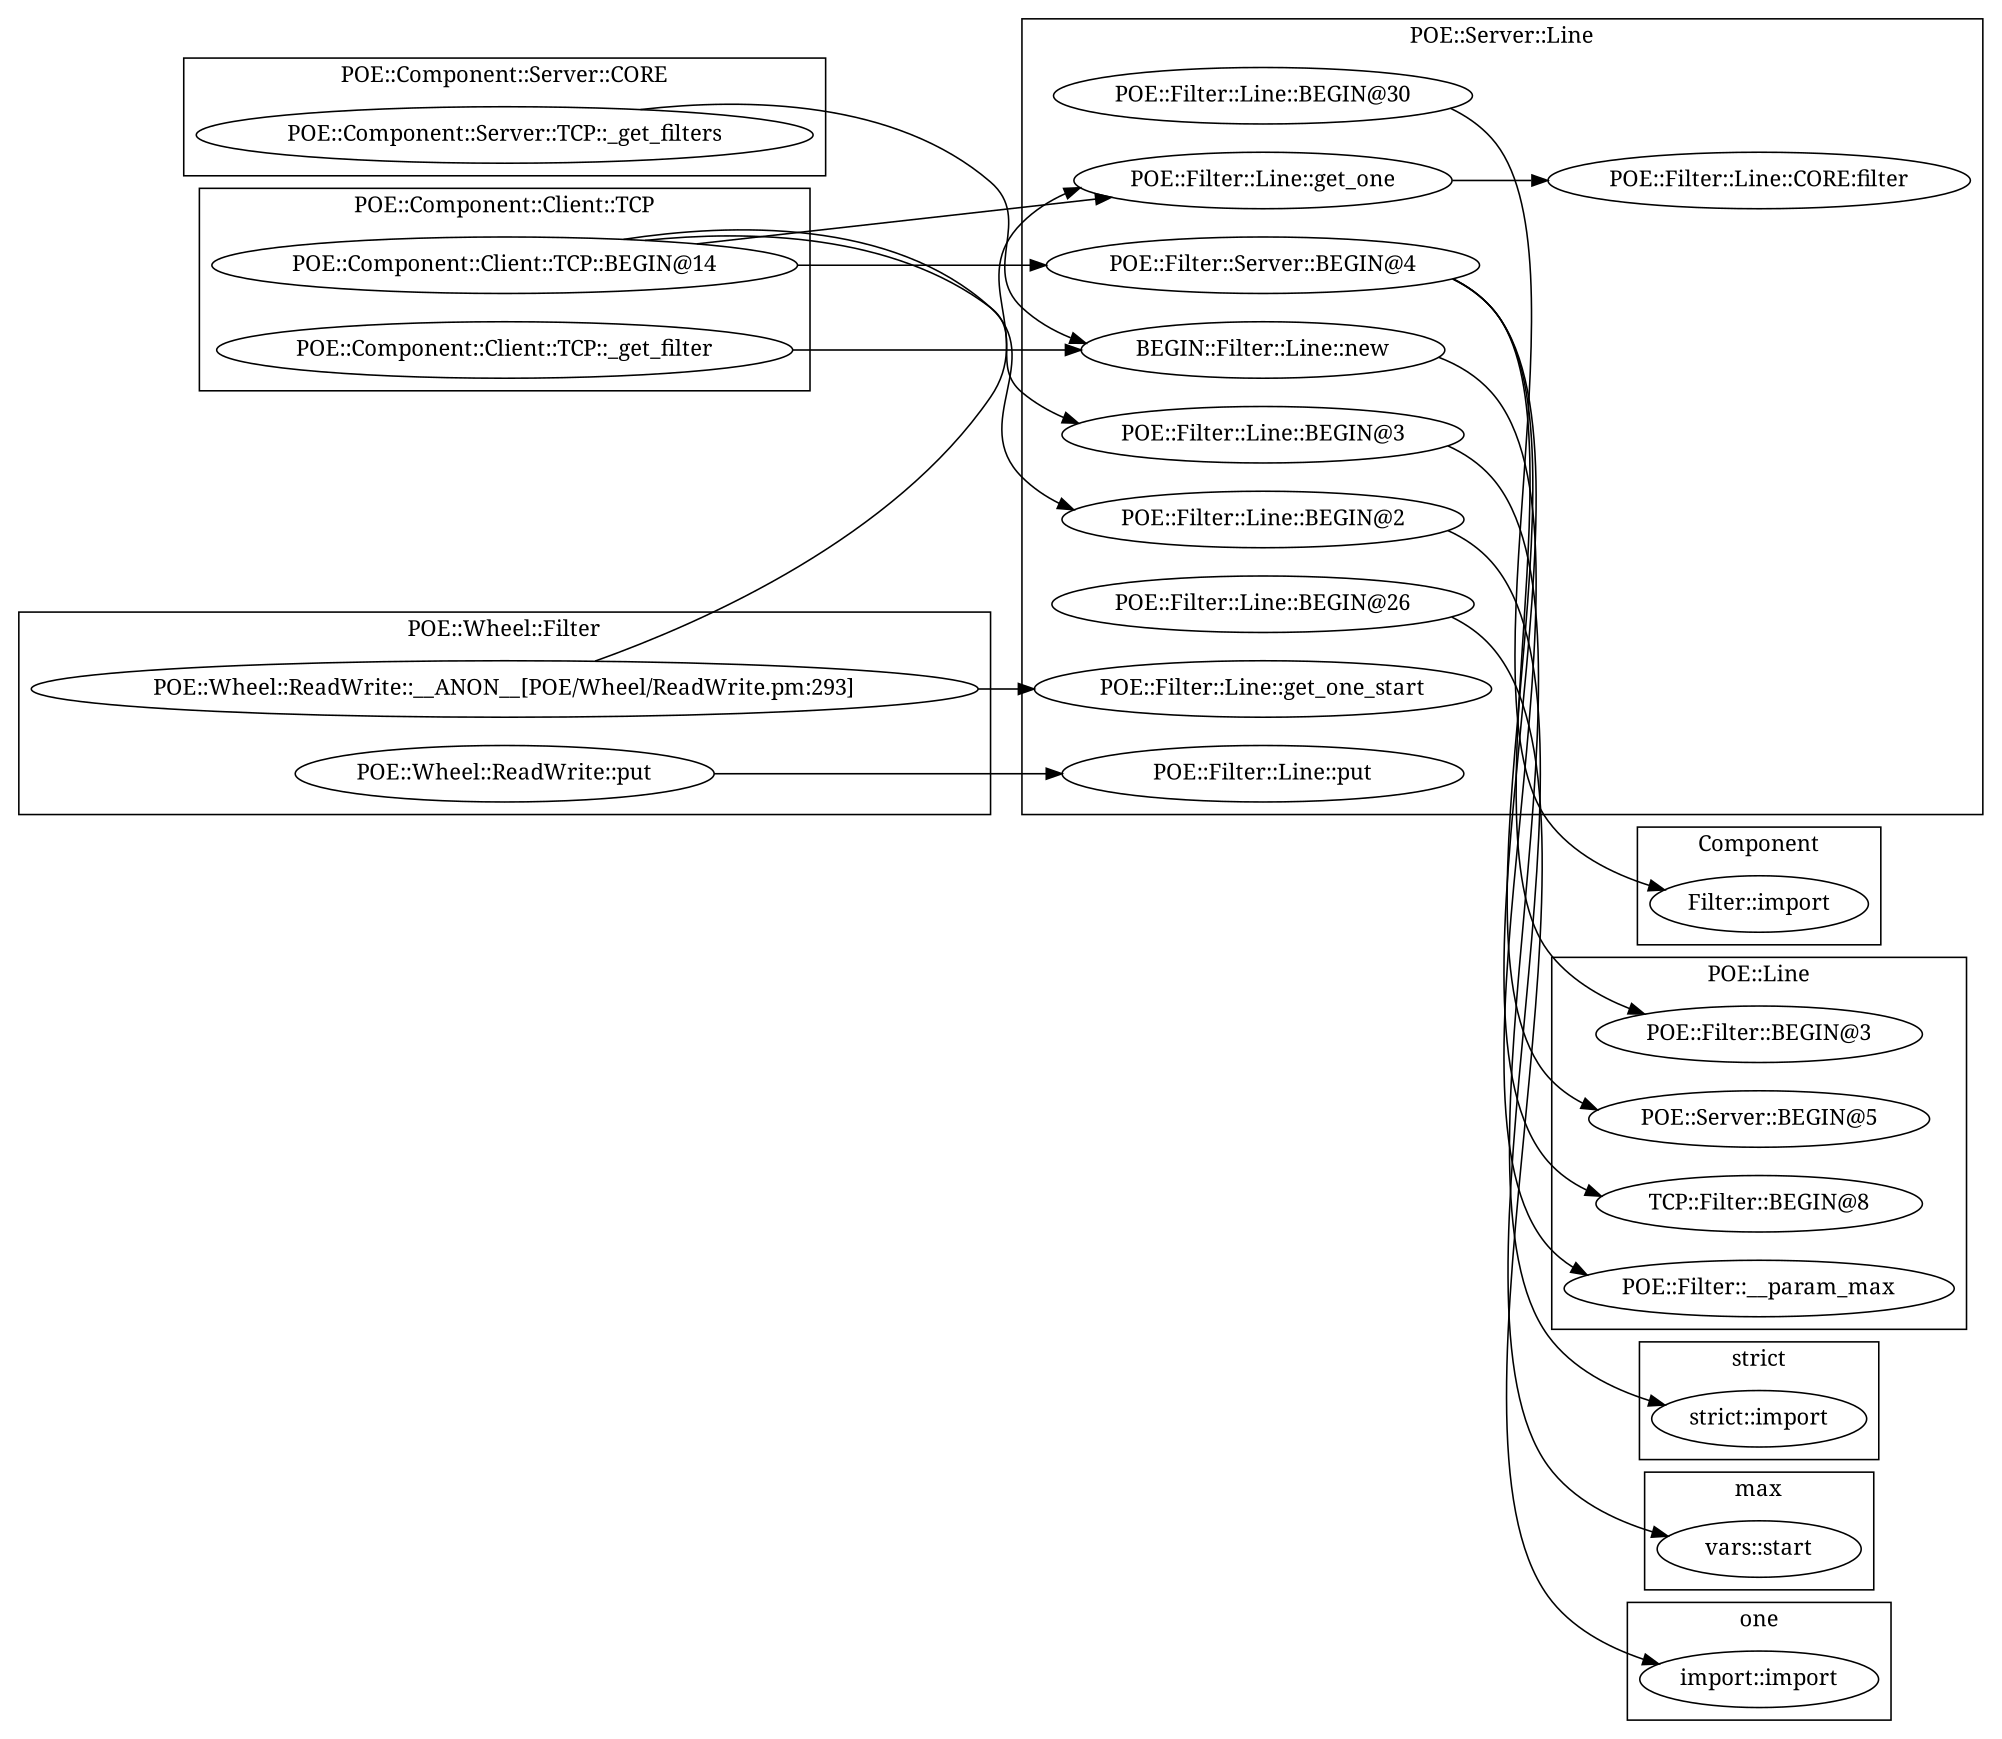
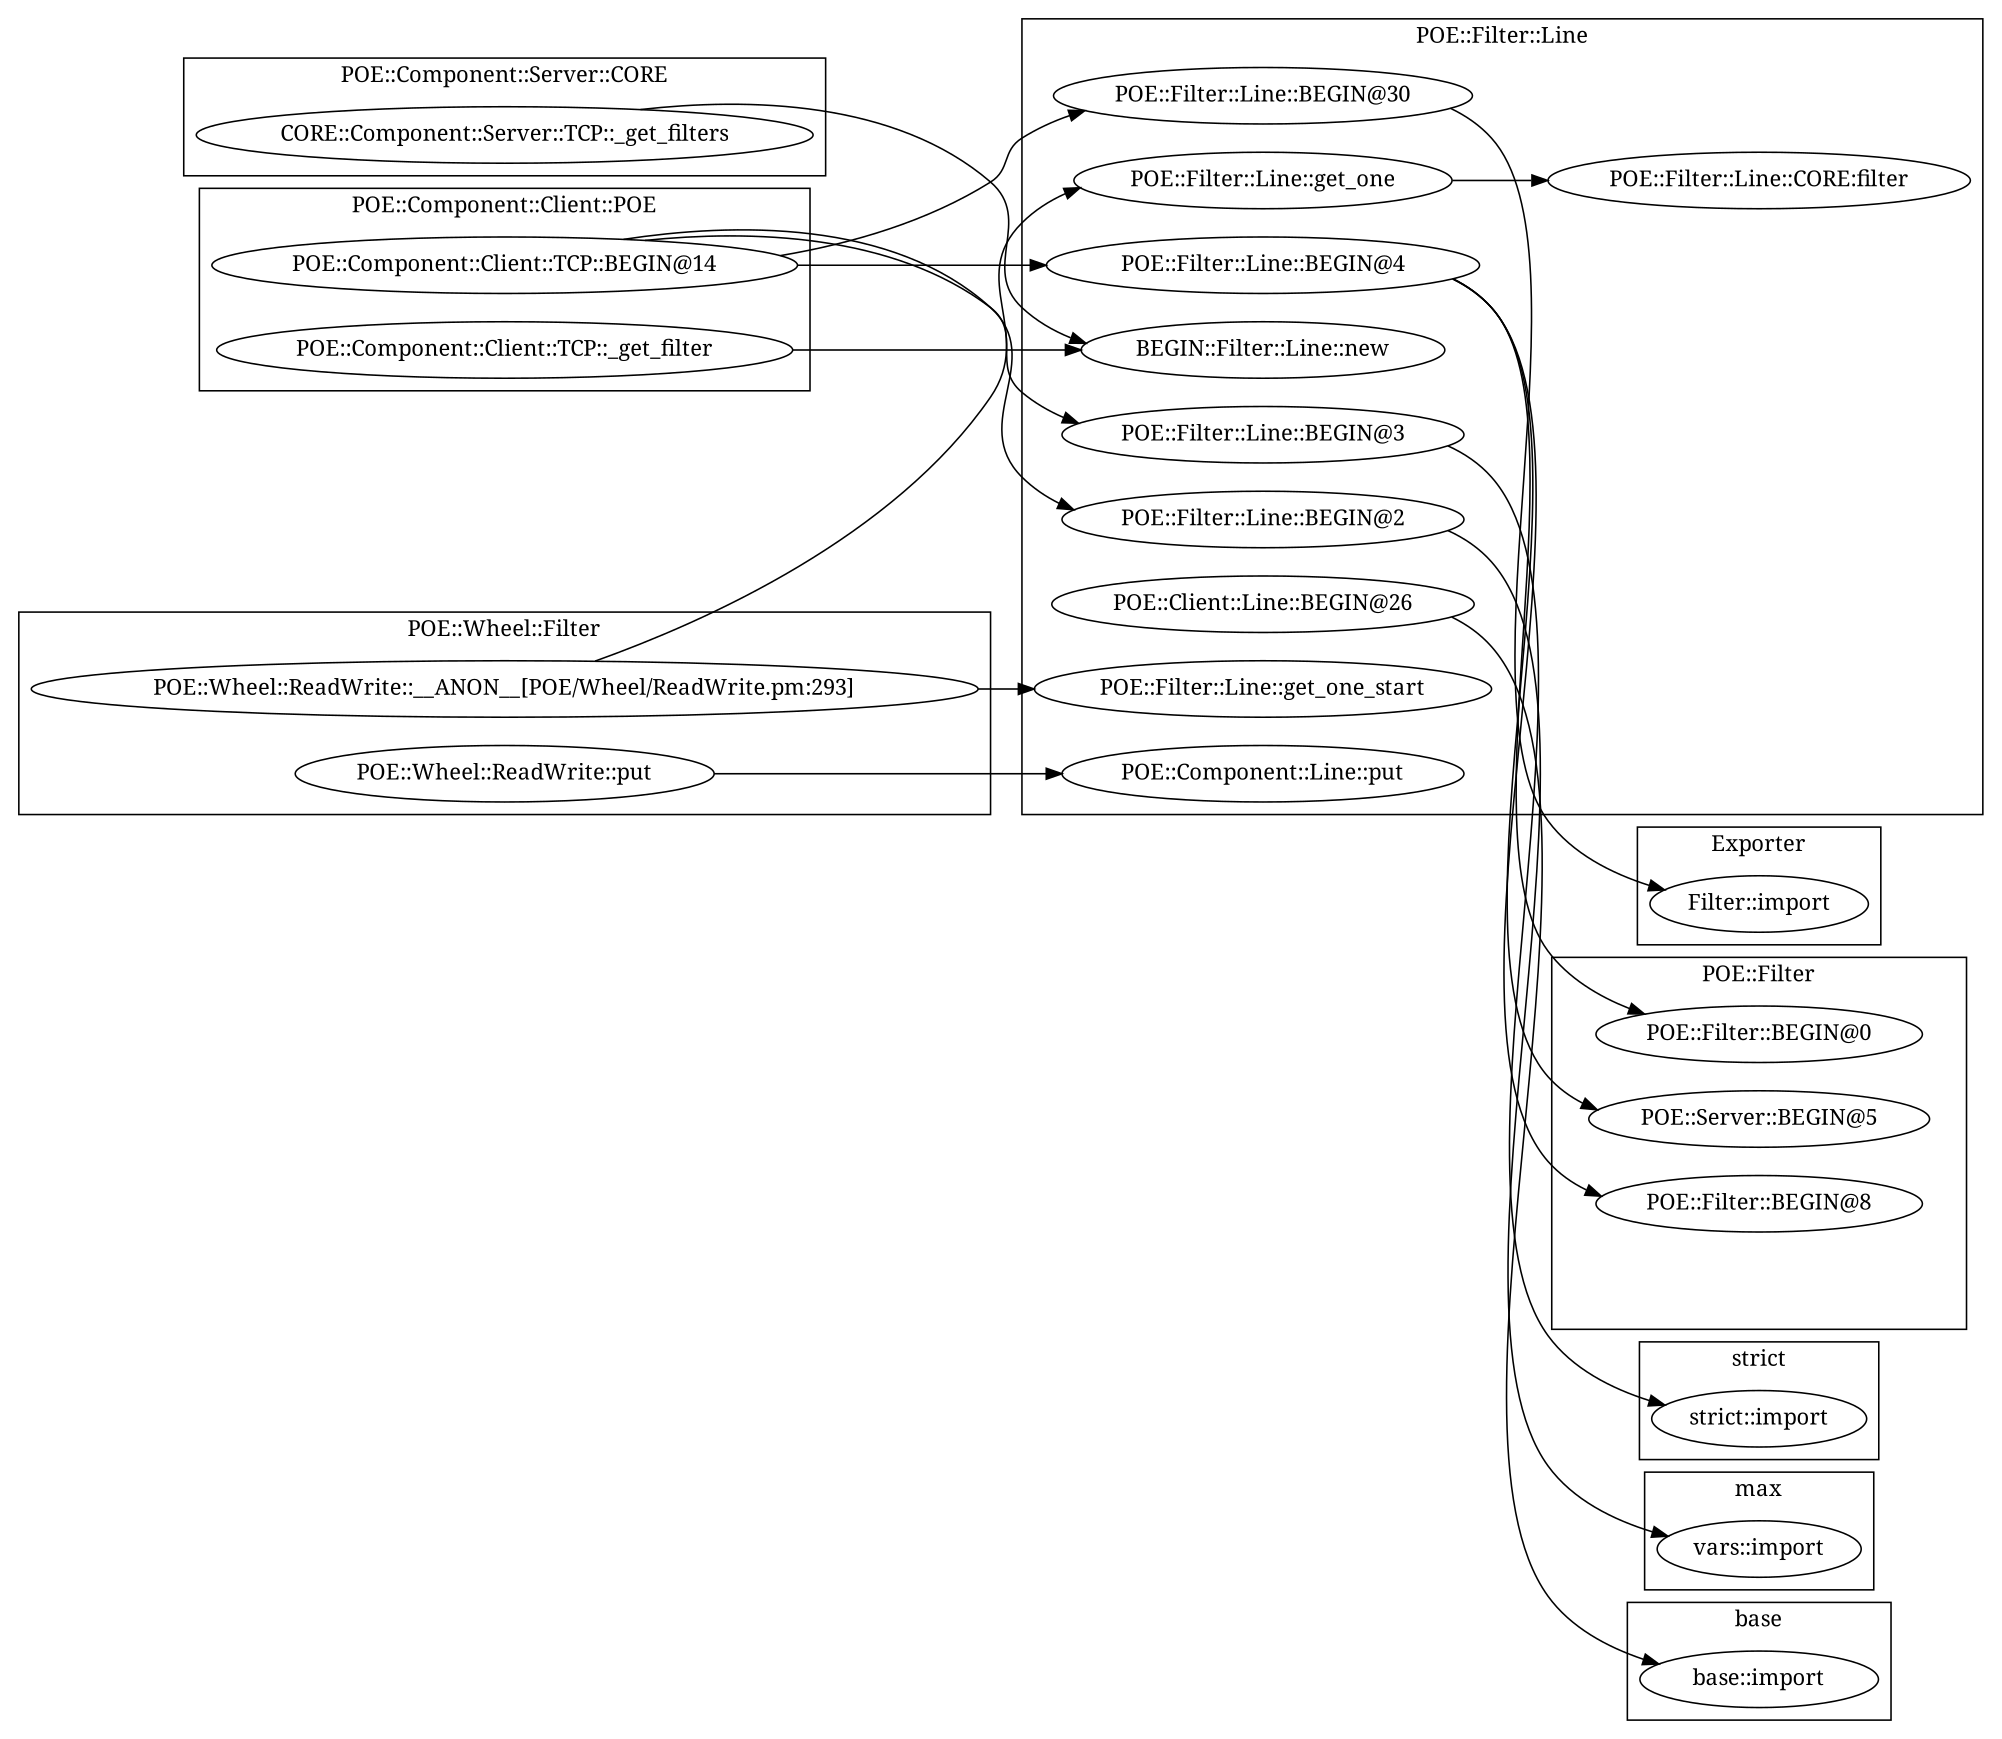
(1502, 37) -> (1502, 37)
(505, 135) -> (505, 135)
(505, 206) -> (505, 206)
(896, 221) -> (940, 209)
(1263, 265) -> (1263, 265)
(1263, 604) -> (1263, 604)
(1263, 774) -> (1263, 774)
(1759, 845) -> (1759, 845)
(1759, 975) -> (1759, 975)
(1759, 1034) -> (1759, 1034)
(1759, 1204) -> (1759, 1204)
(1759, 1289) -> none
(1759, 1549) -> (1759, 1549)
(1759, 1620) -> (1759, 1620)
(1759, 1679) -> (1759, 1679)
